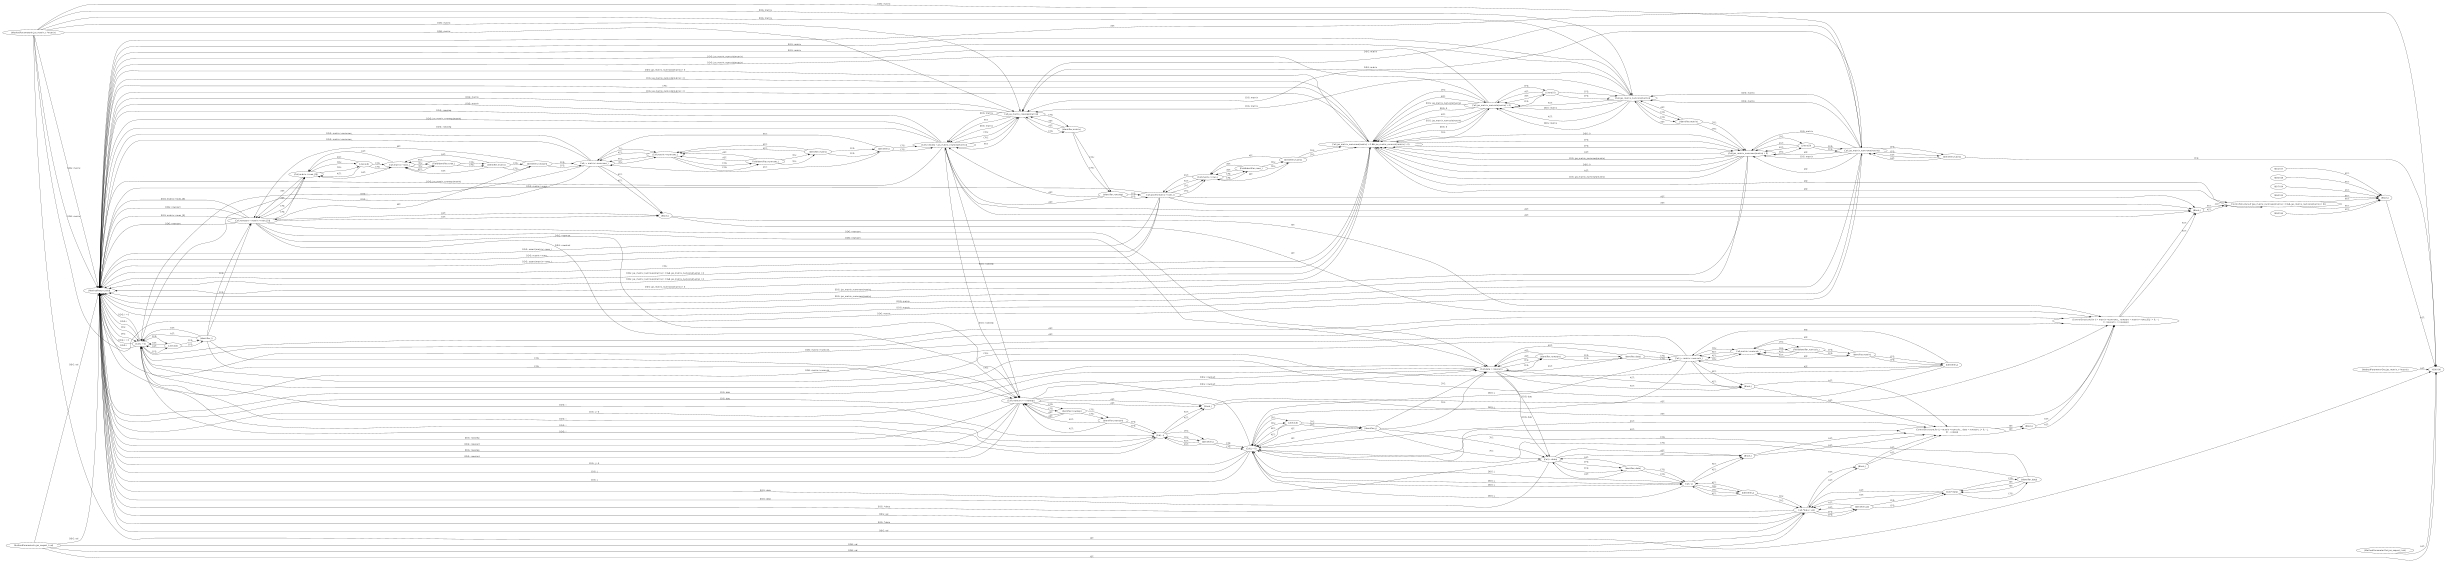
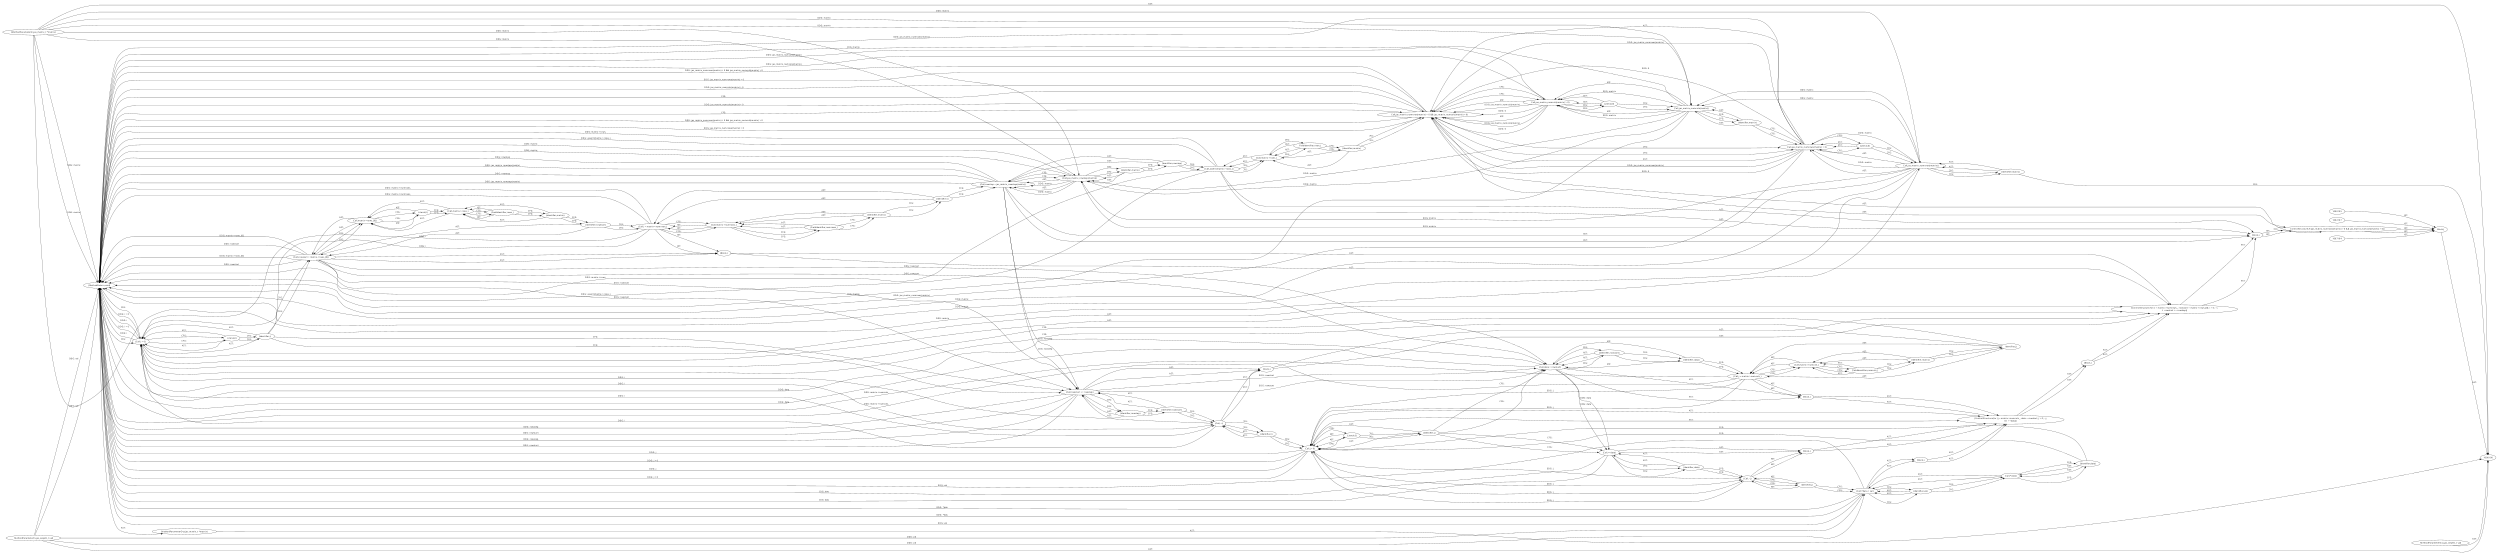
(1310, 26) -> (103, 431)
(2278, 178) -> none
(2278, 213) -> none
